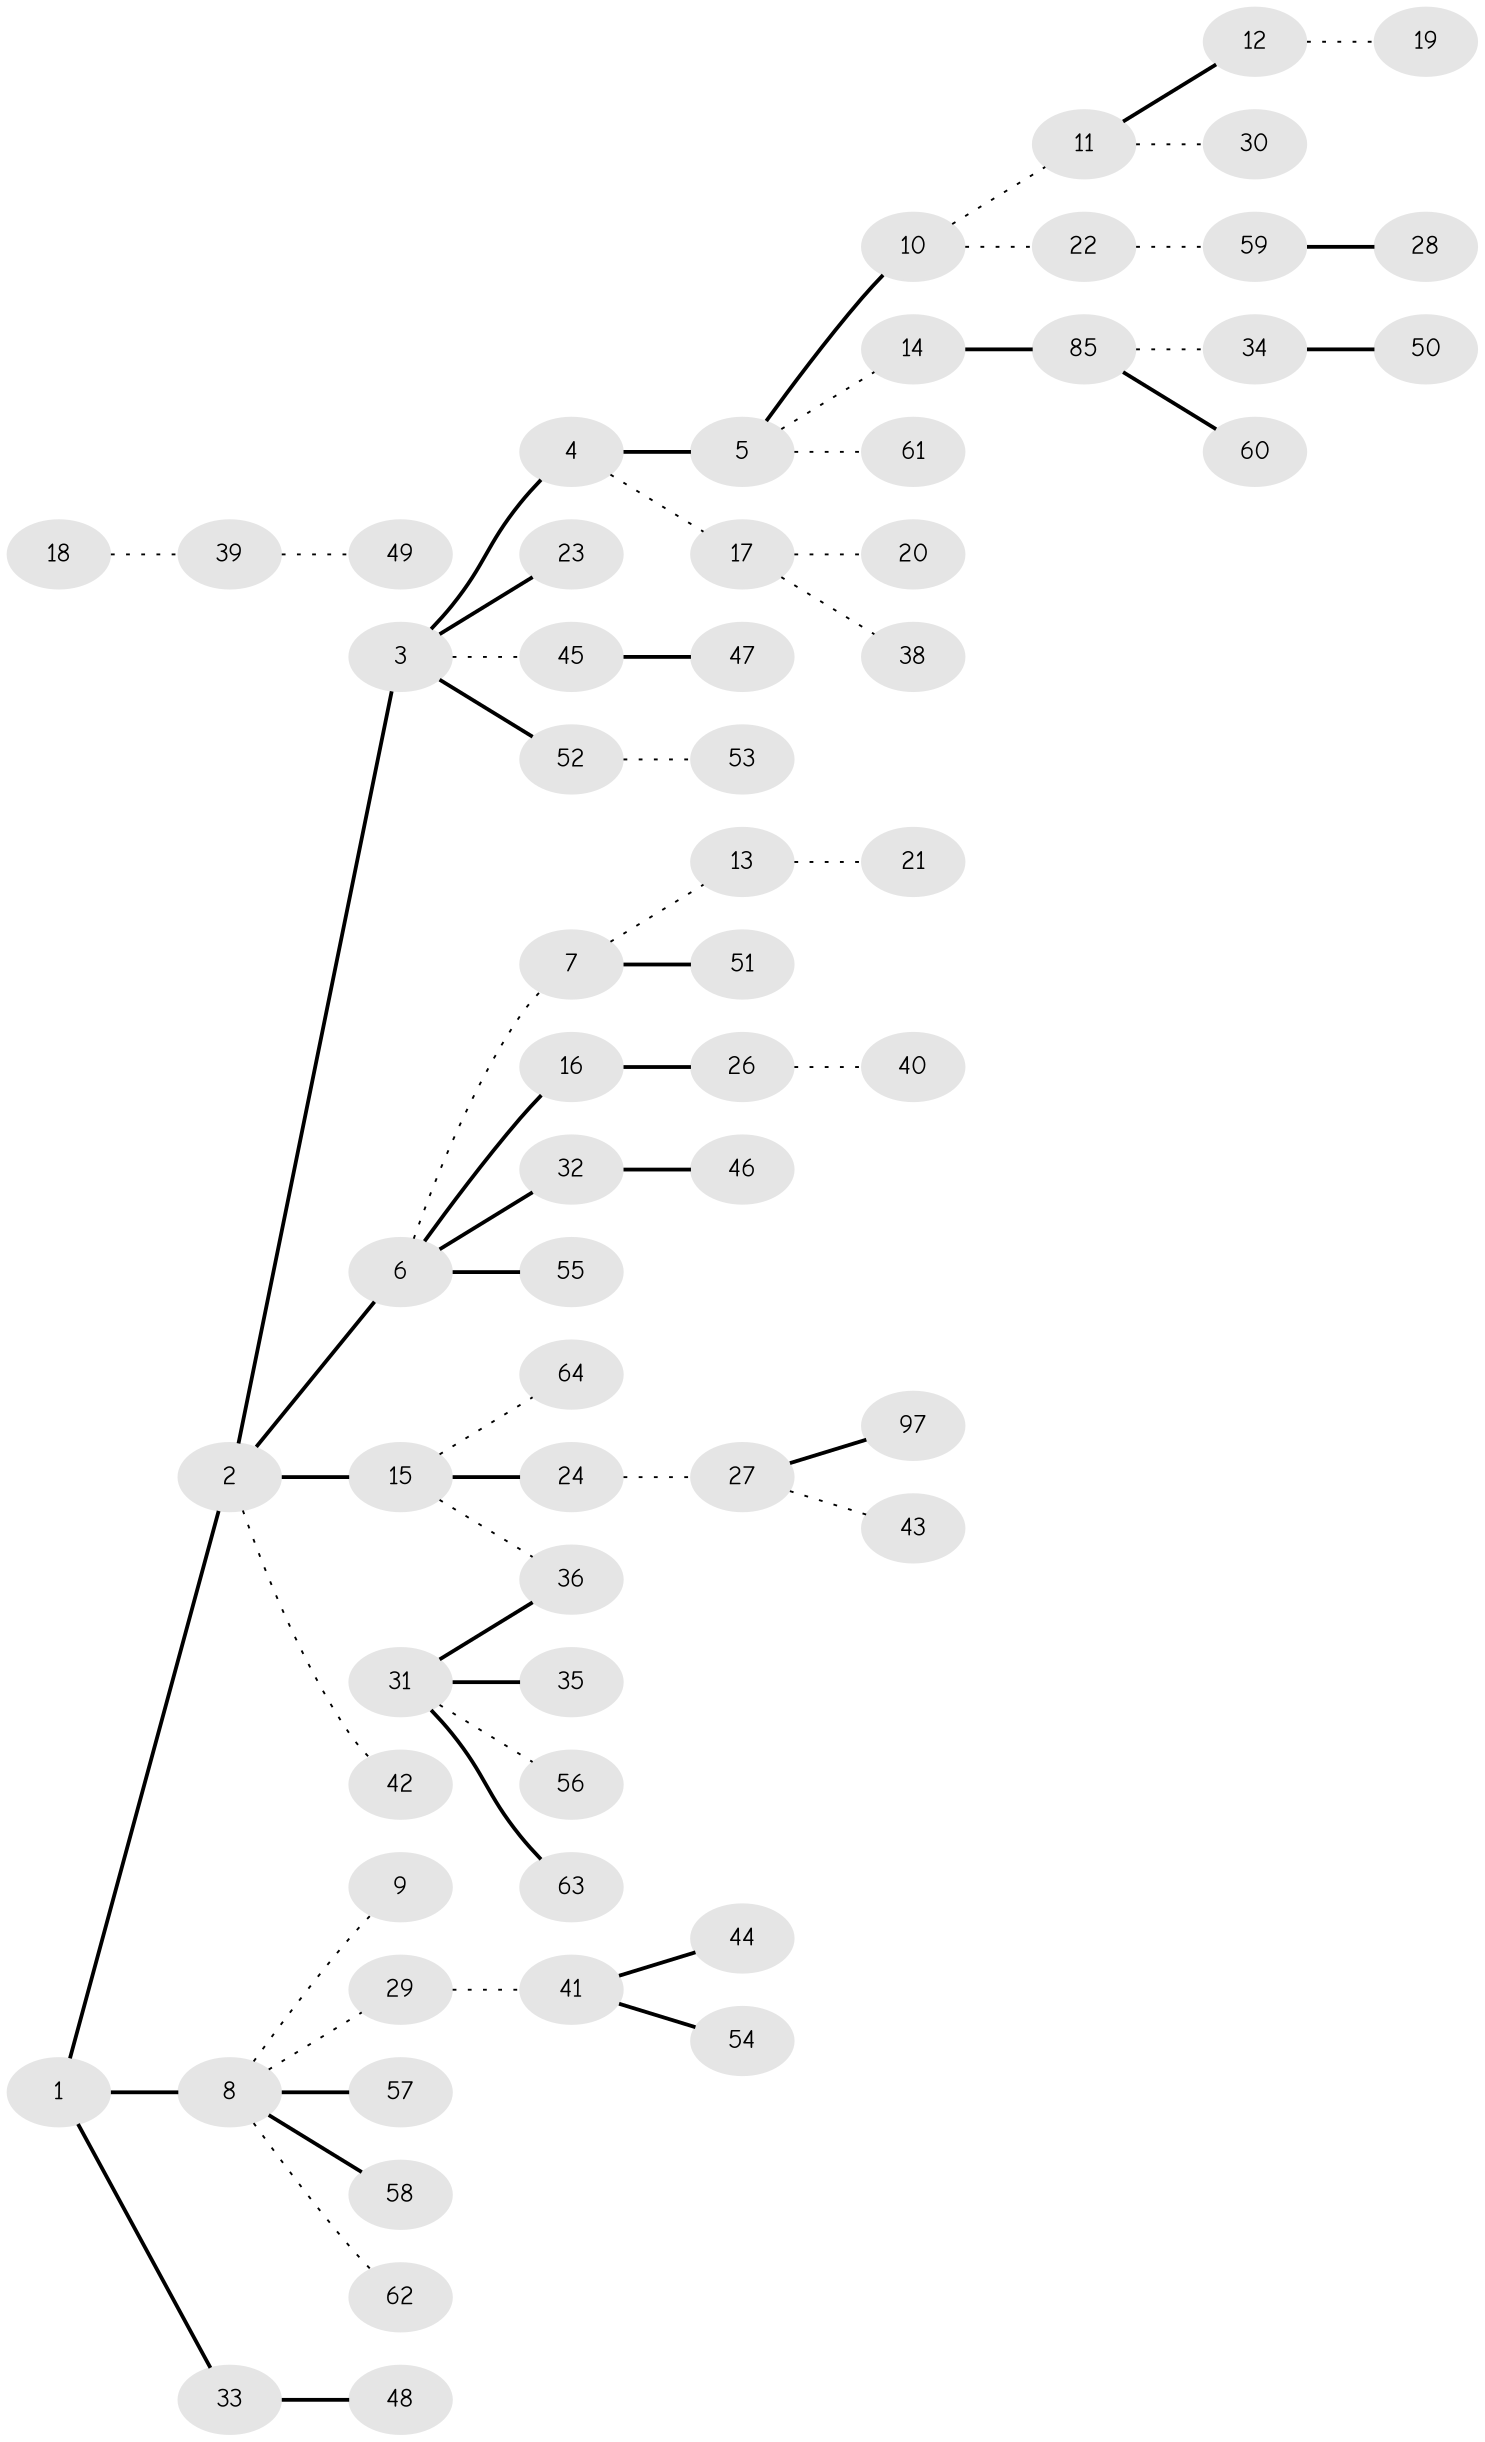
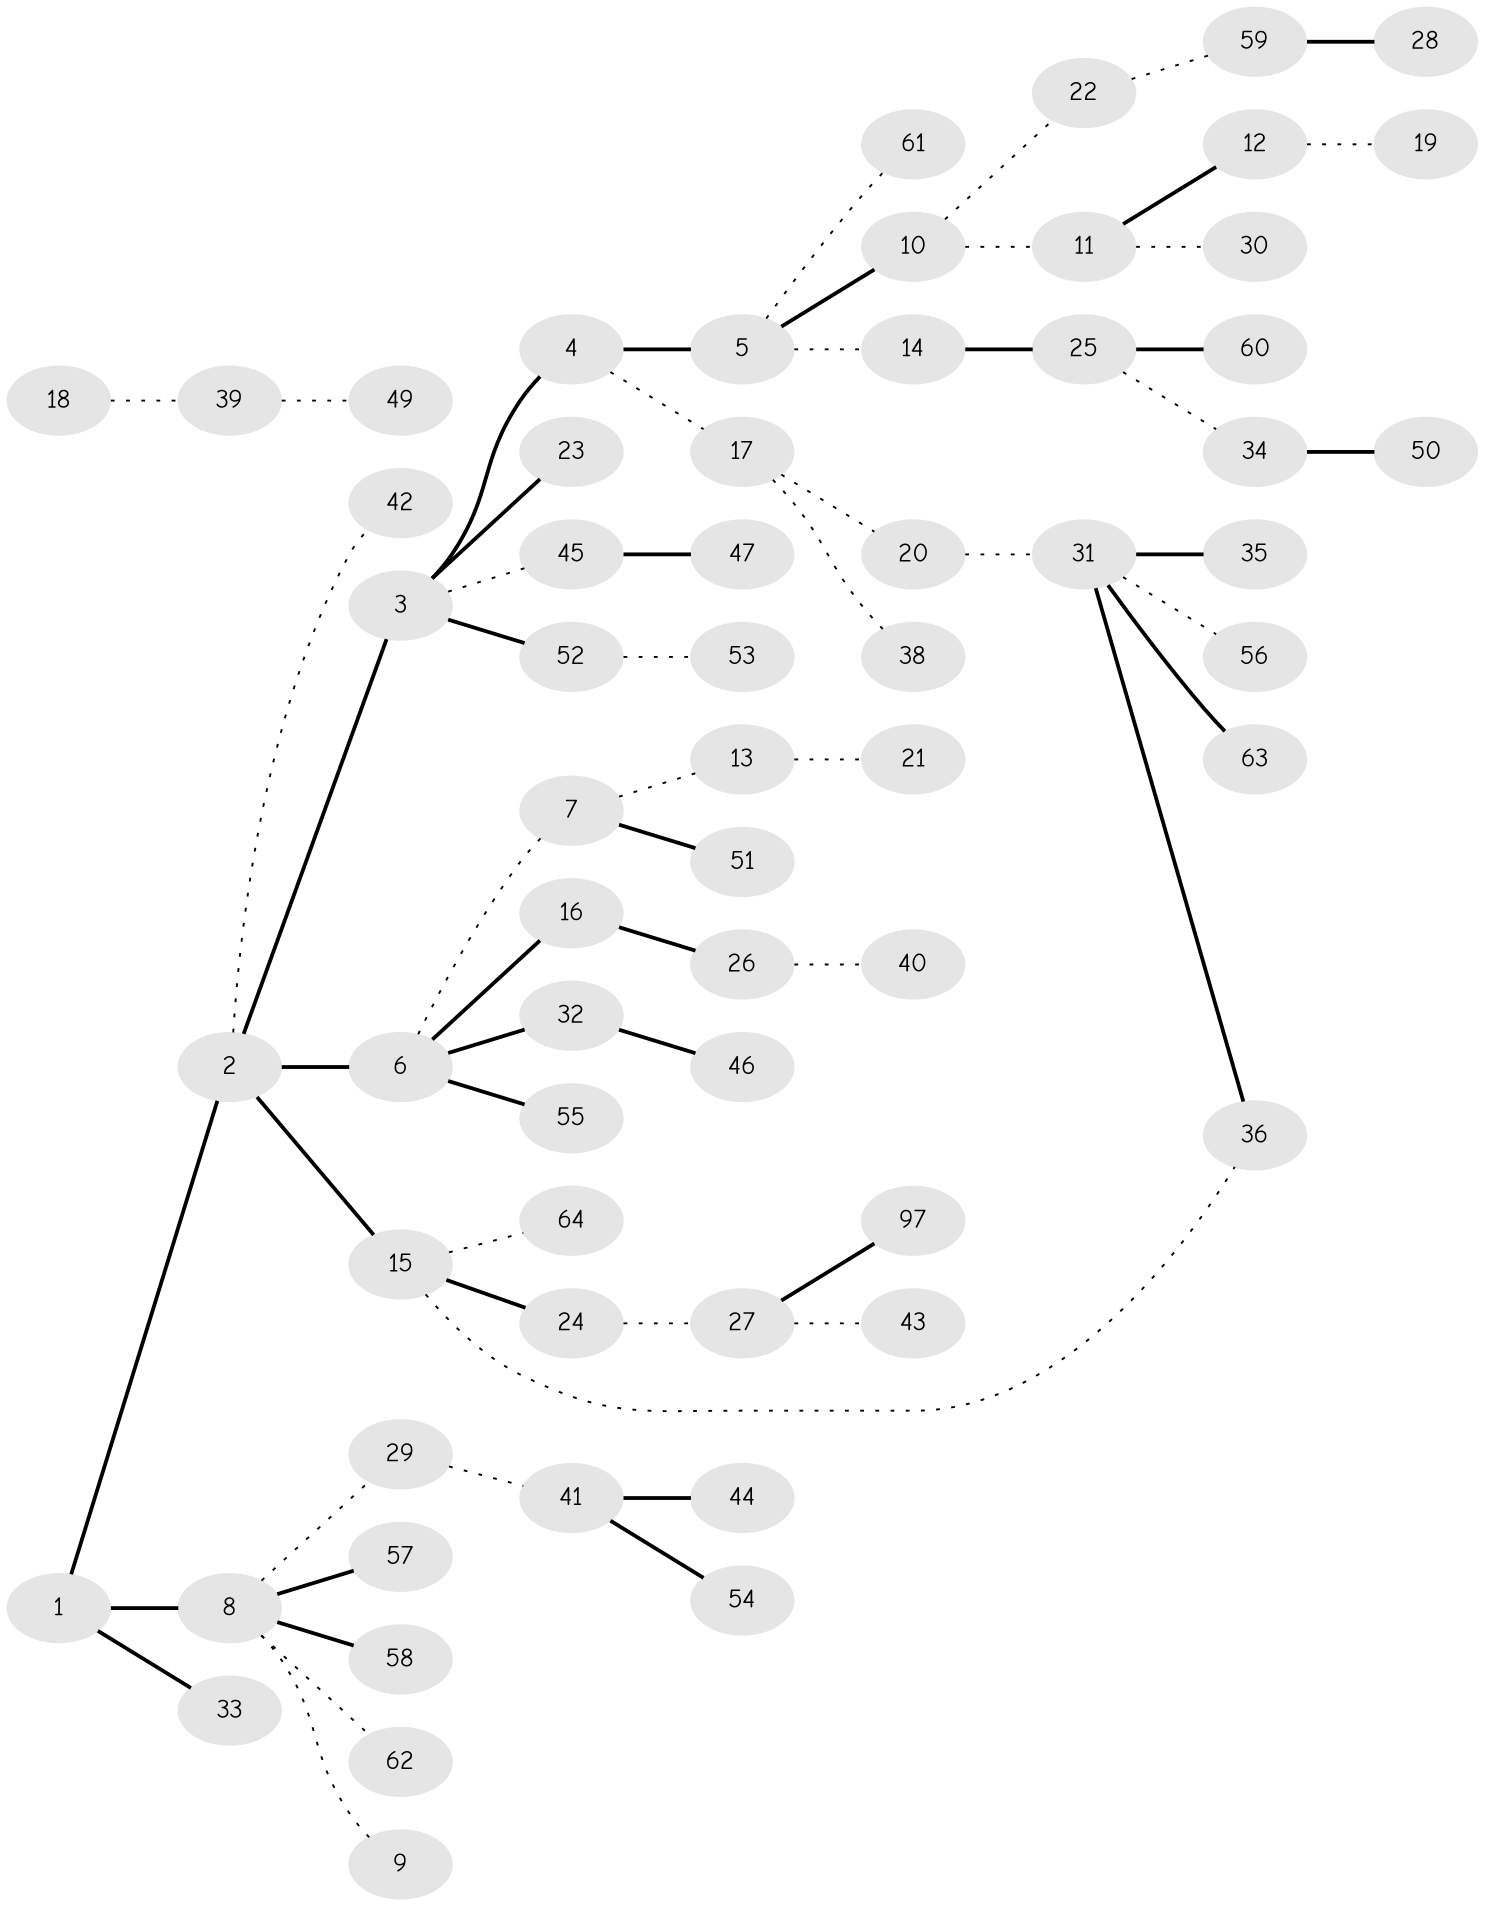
(1084, 349) -> (1084, 349)
none -> (999, 554)
(401, 2400) -> none
